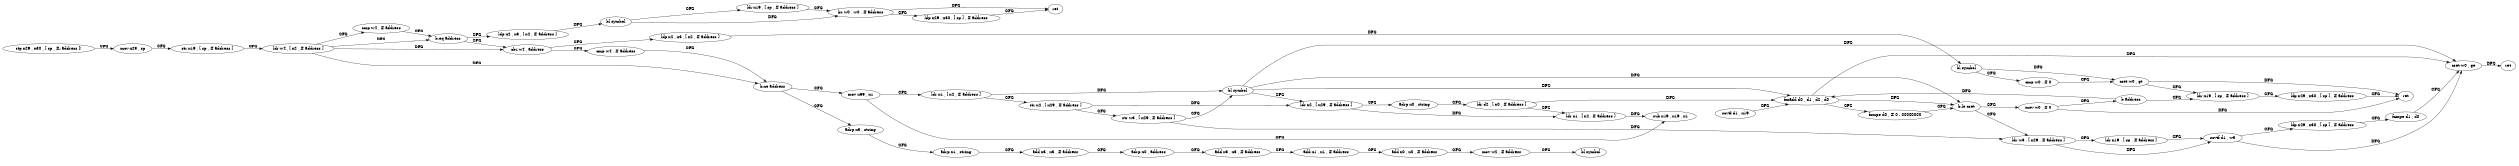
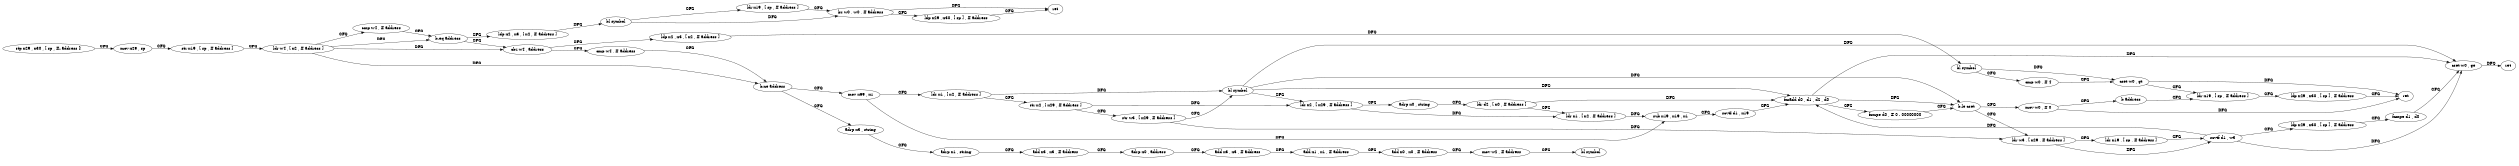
(2038, 82) -> (2038, 82)
(1975, 94) -> (2021, 128)
none -> (1704, 115)
